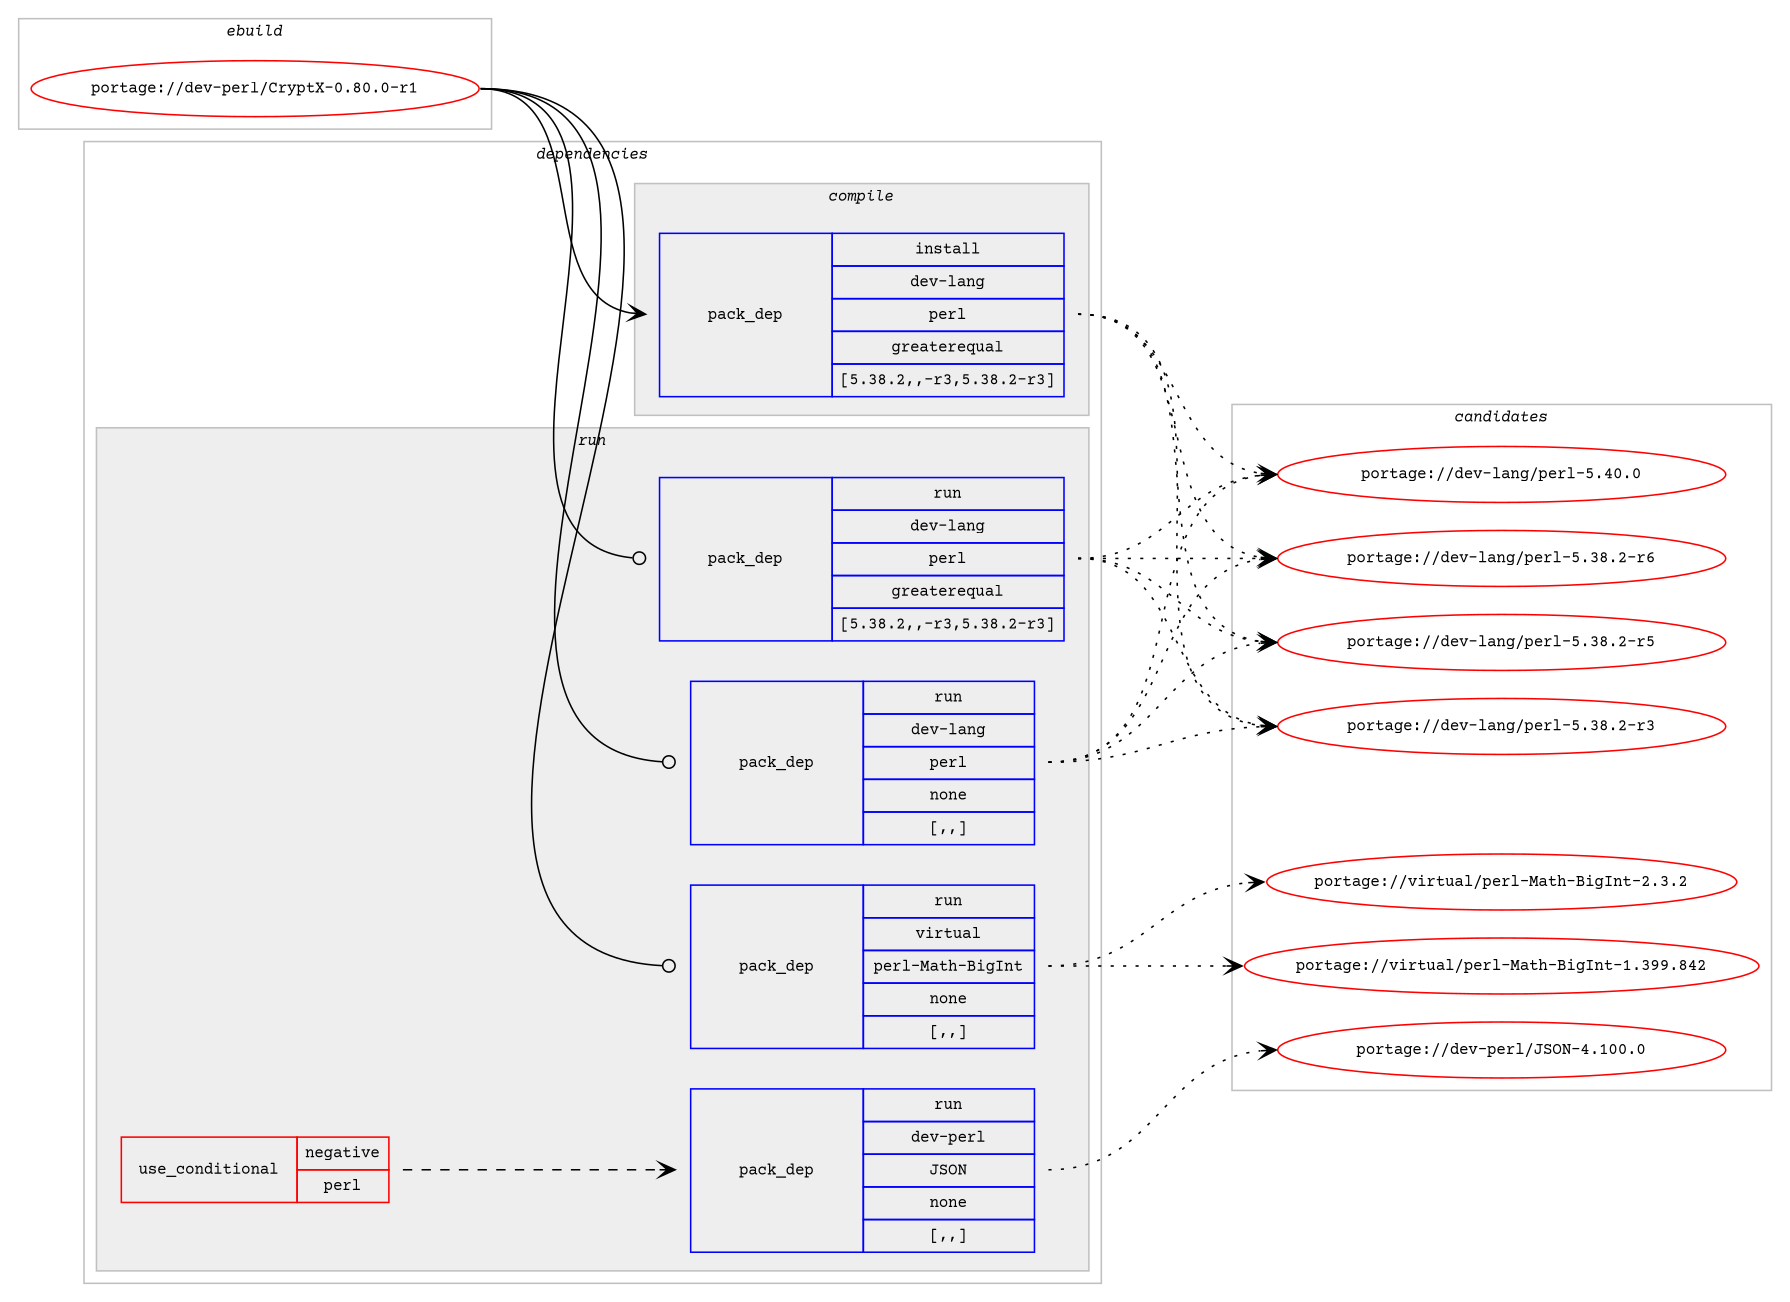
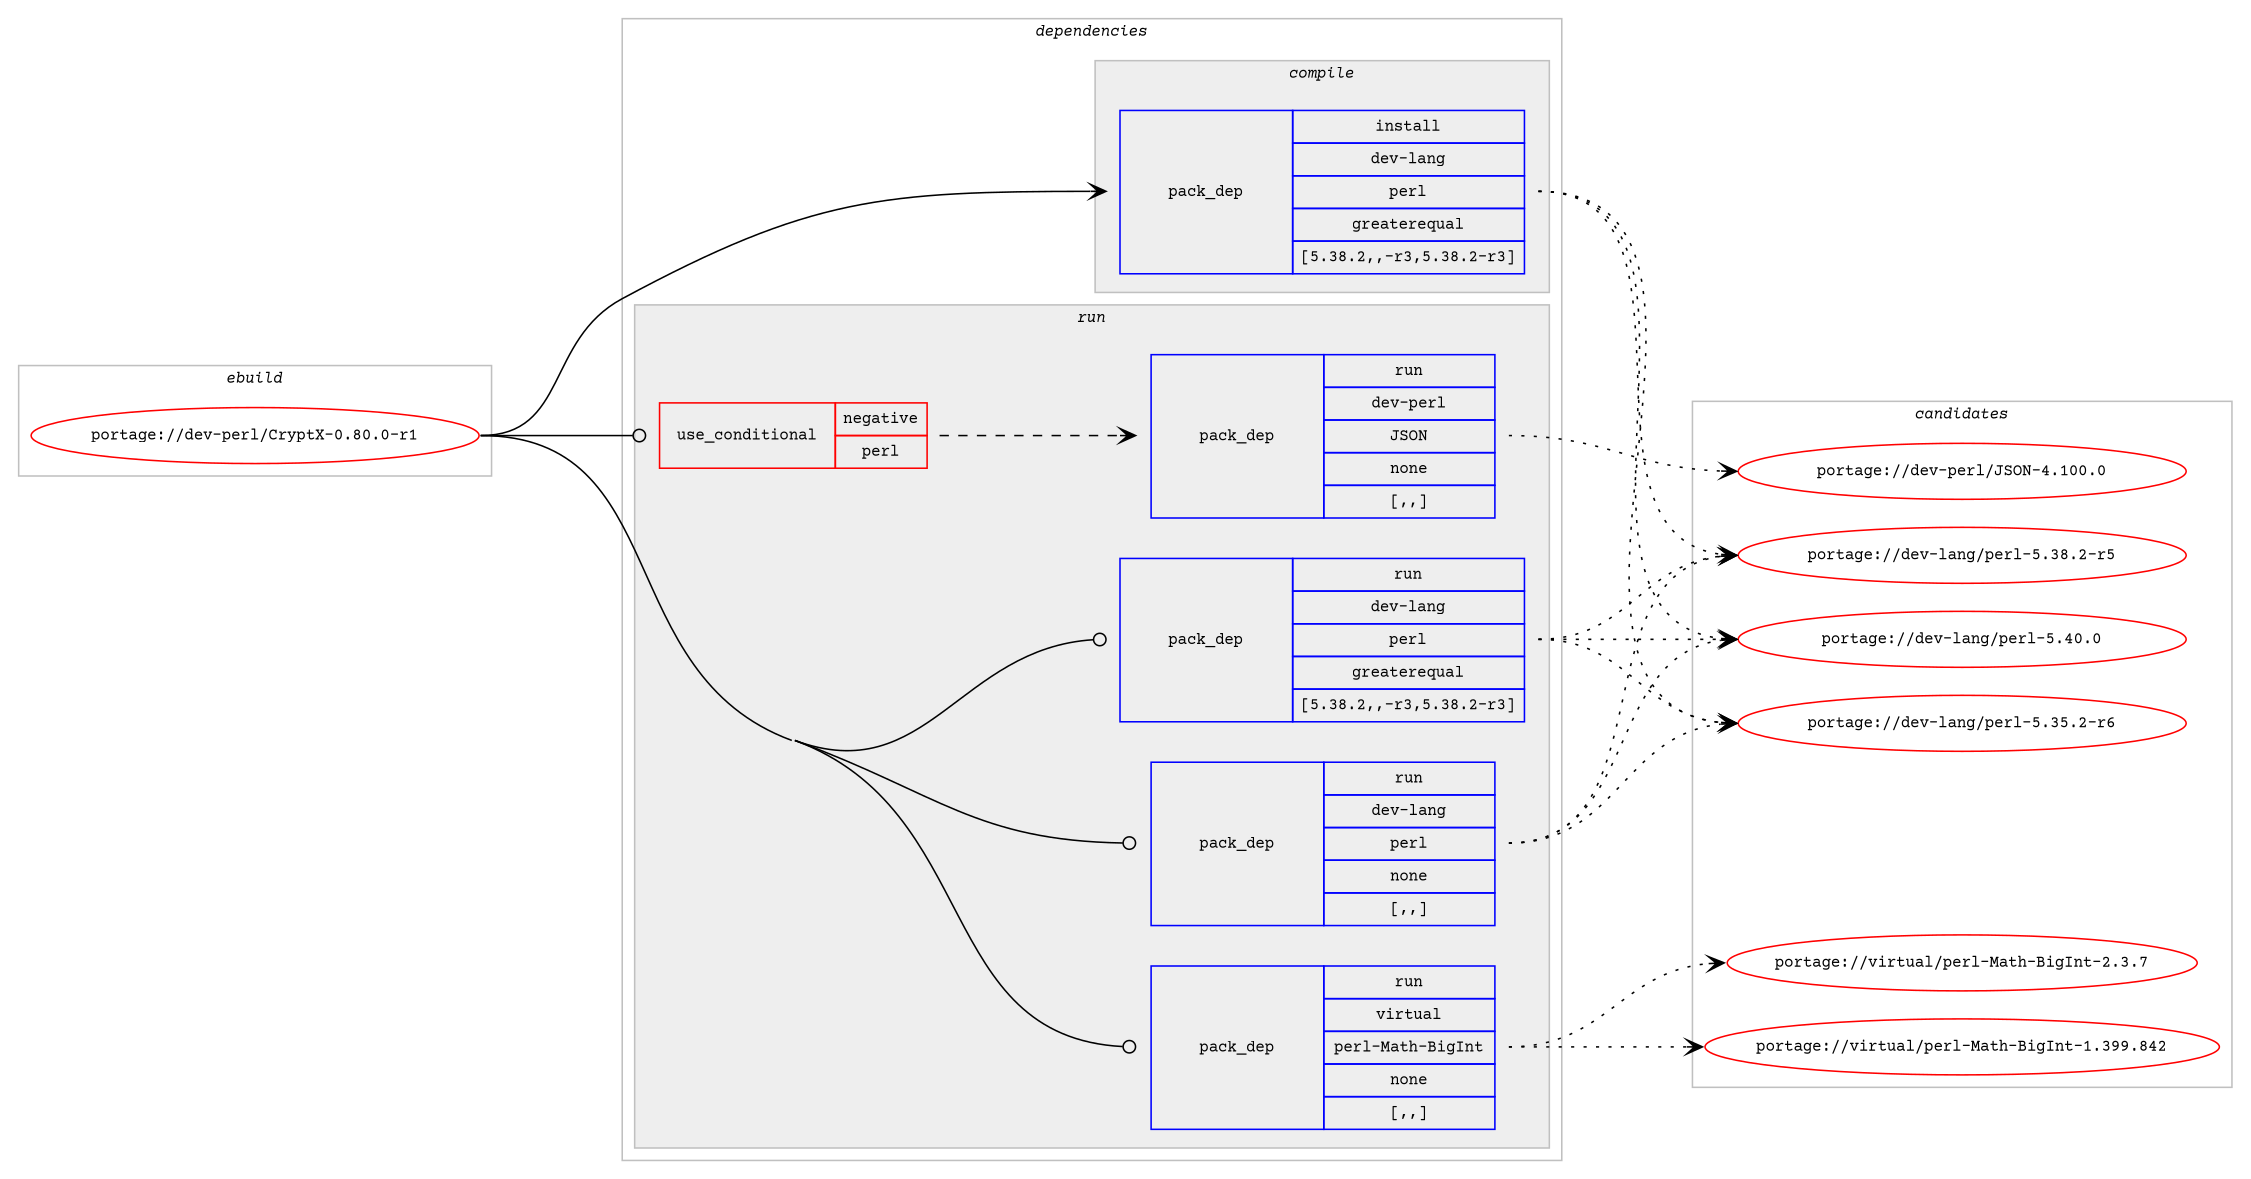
none -> (557, 436)
(1502, 558) -> (1962, 723)
(1502, 726) -> none
(1502, 882) -> (1962, 963)
